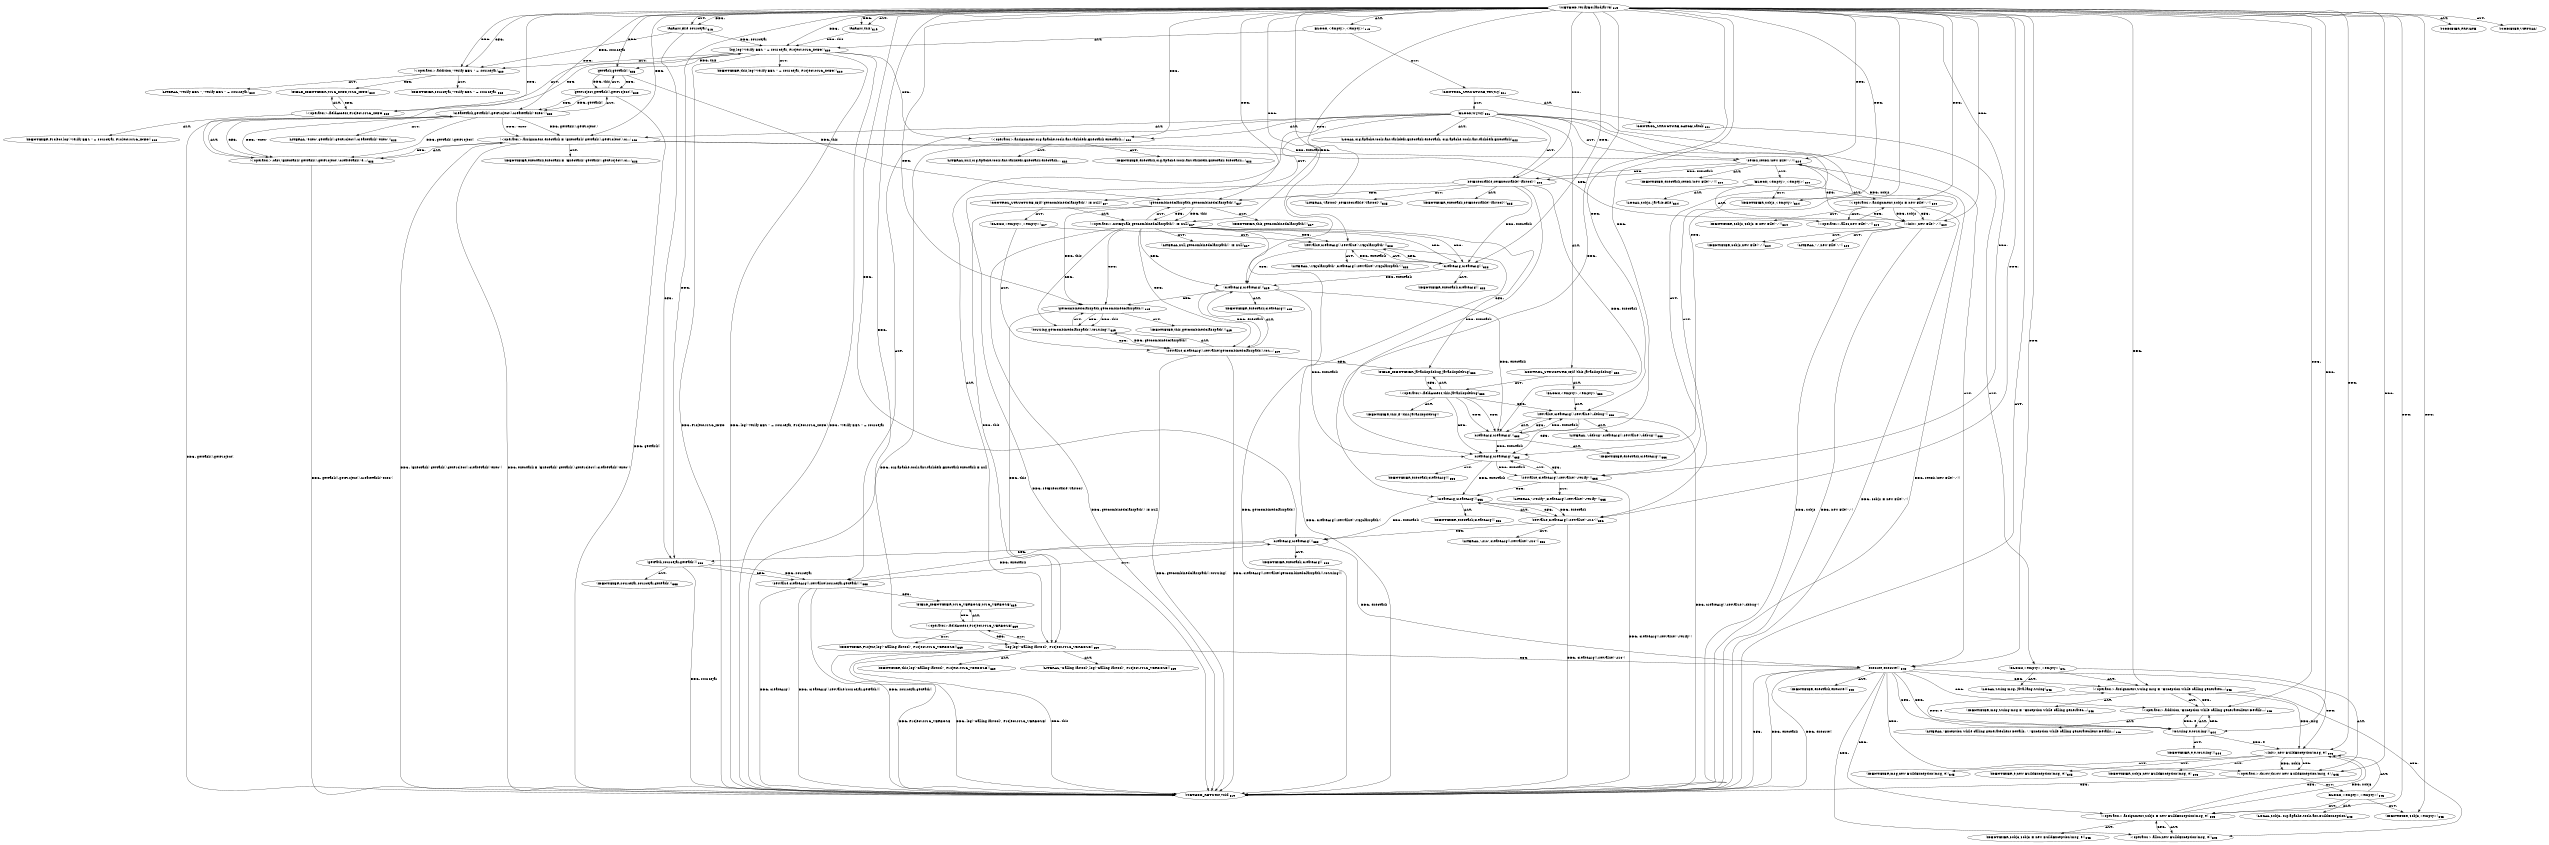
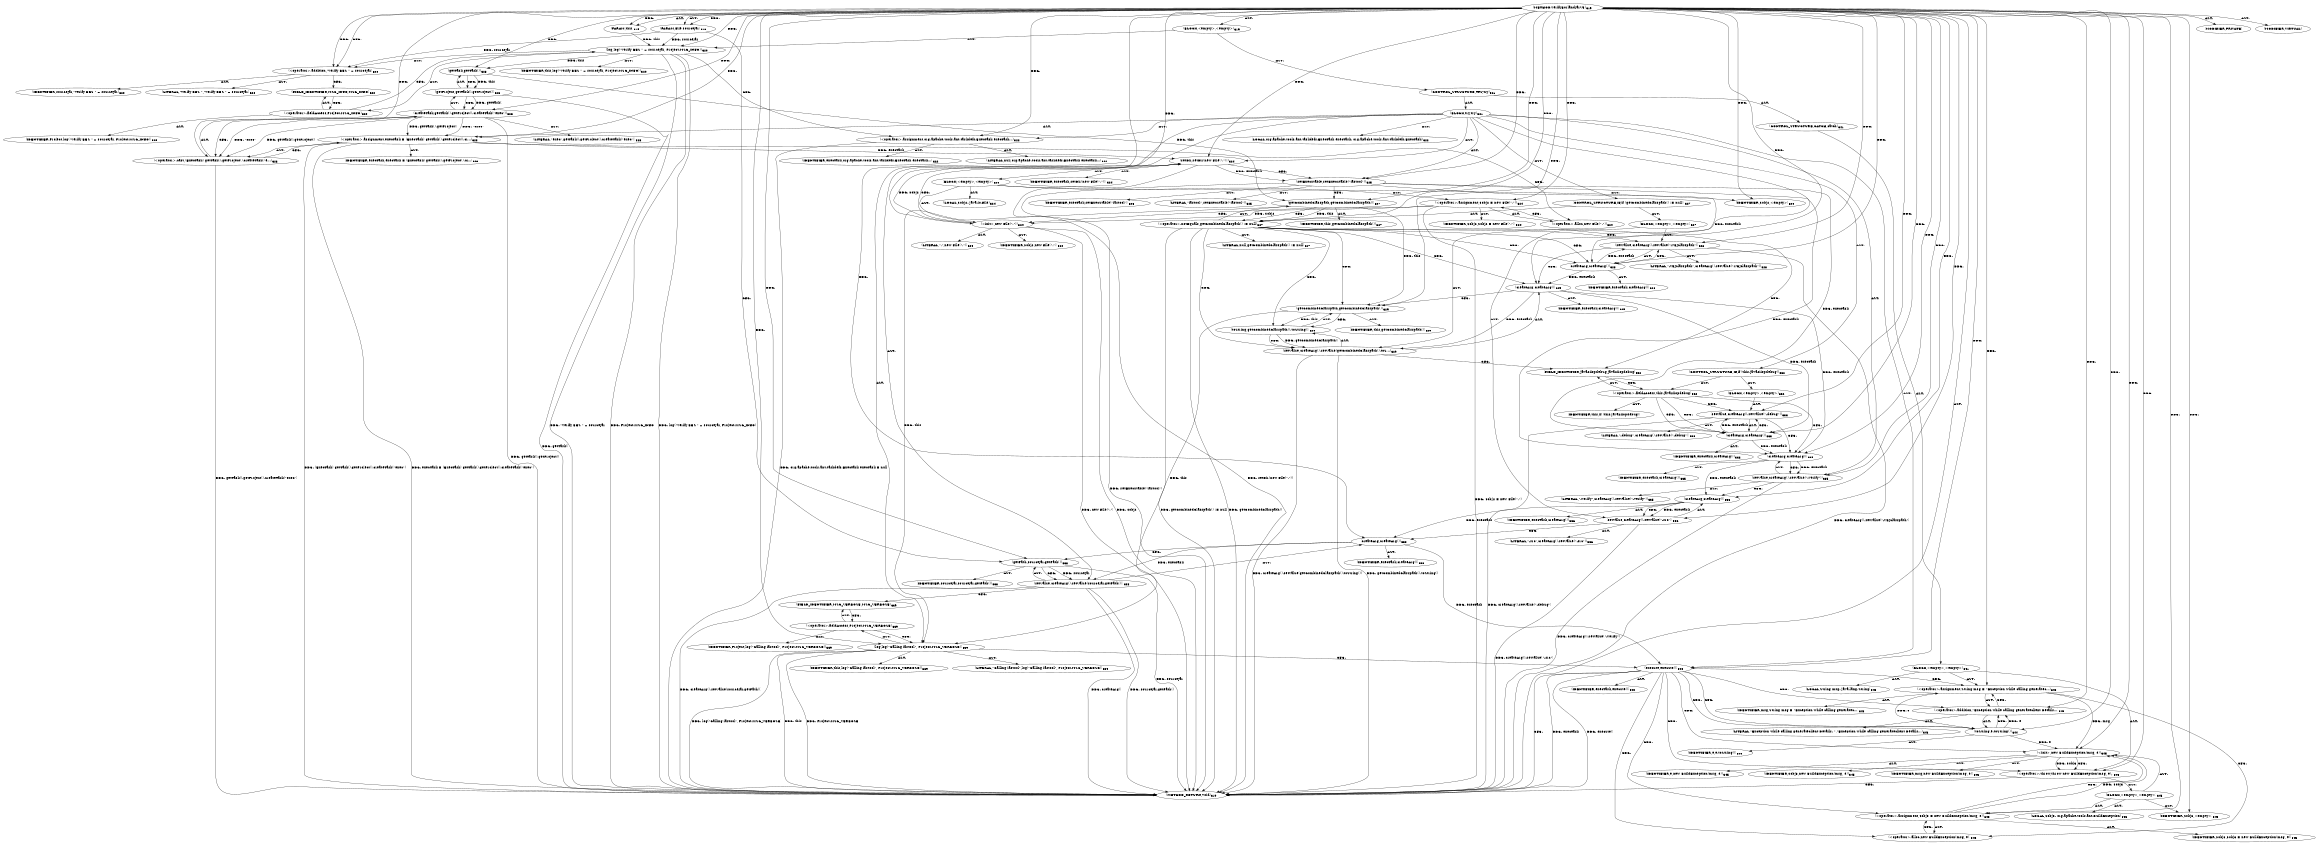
none -> (1036, 577)
